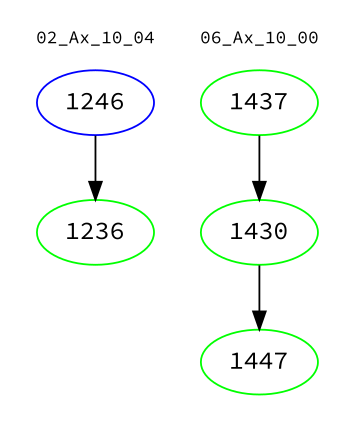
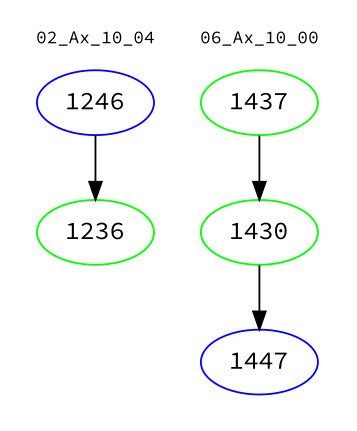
(259, 362) -> (259, 362)
